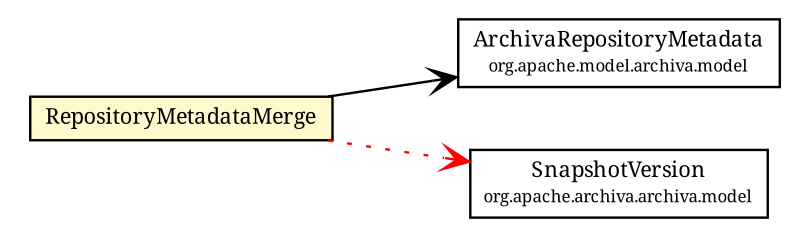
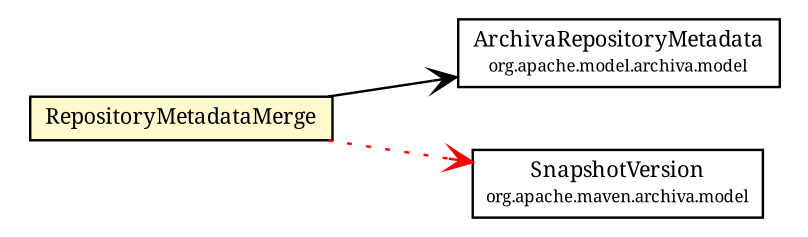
(619, 197) -> (618, 197)
